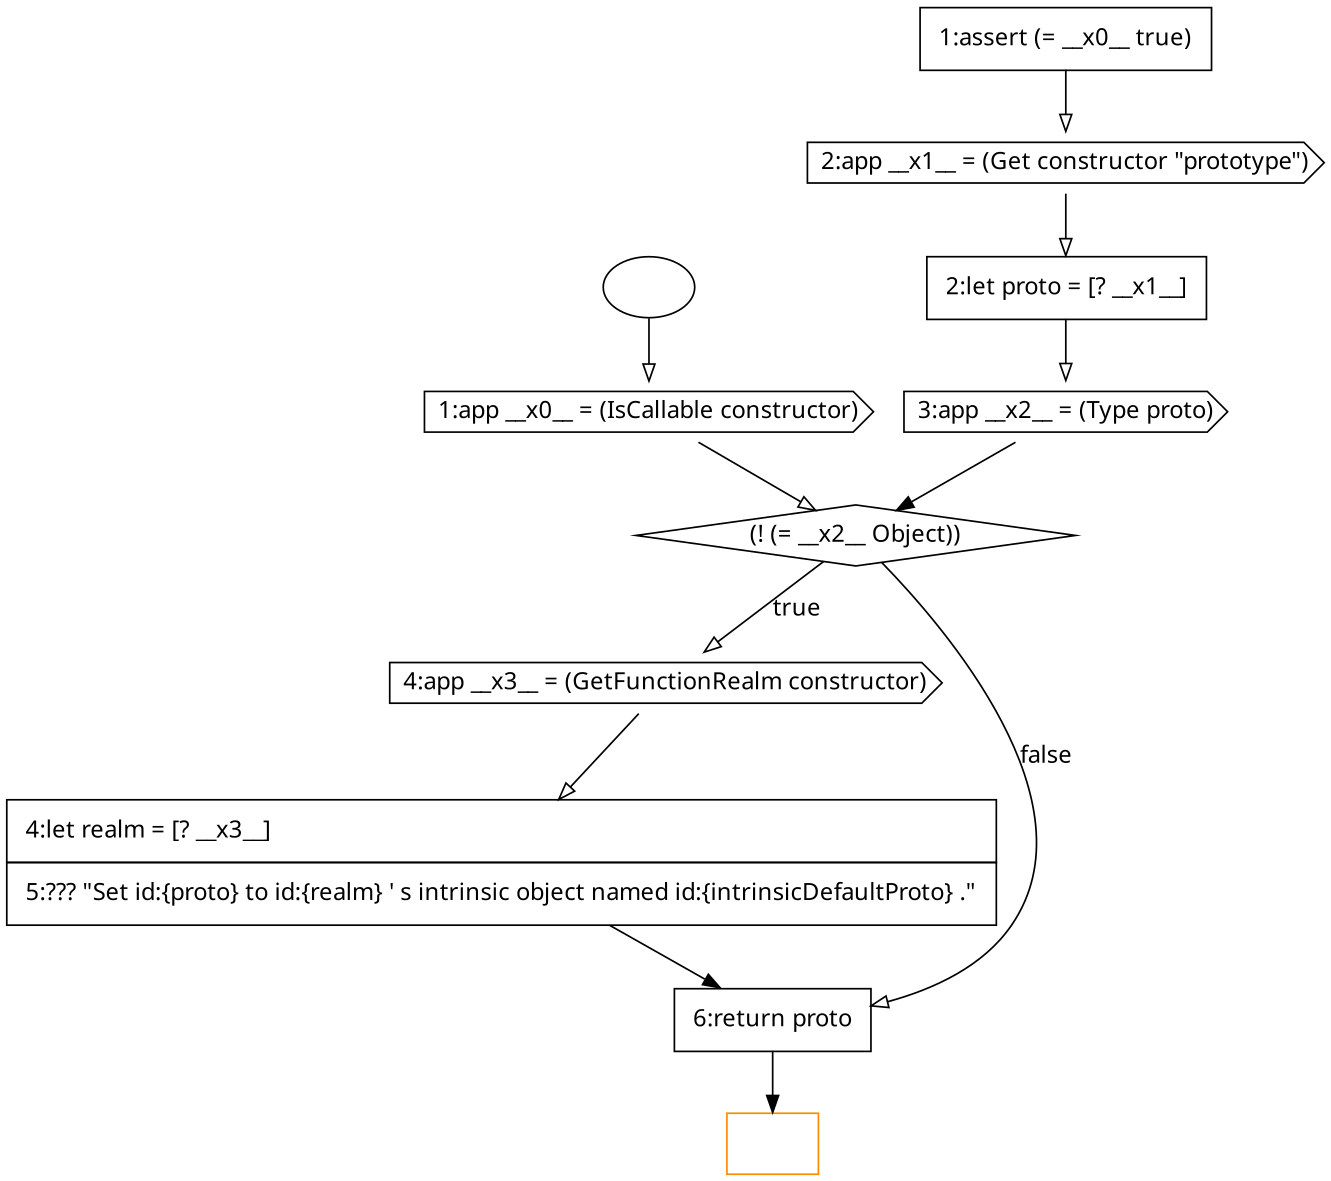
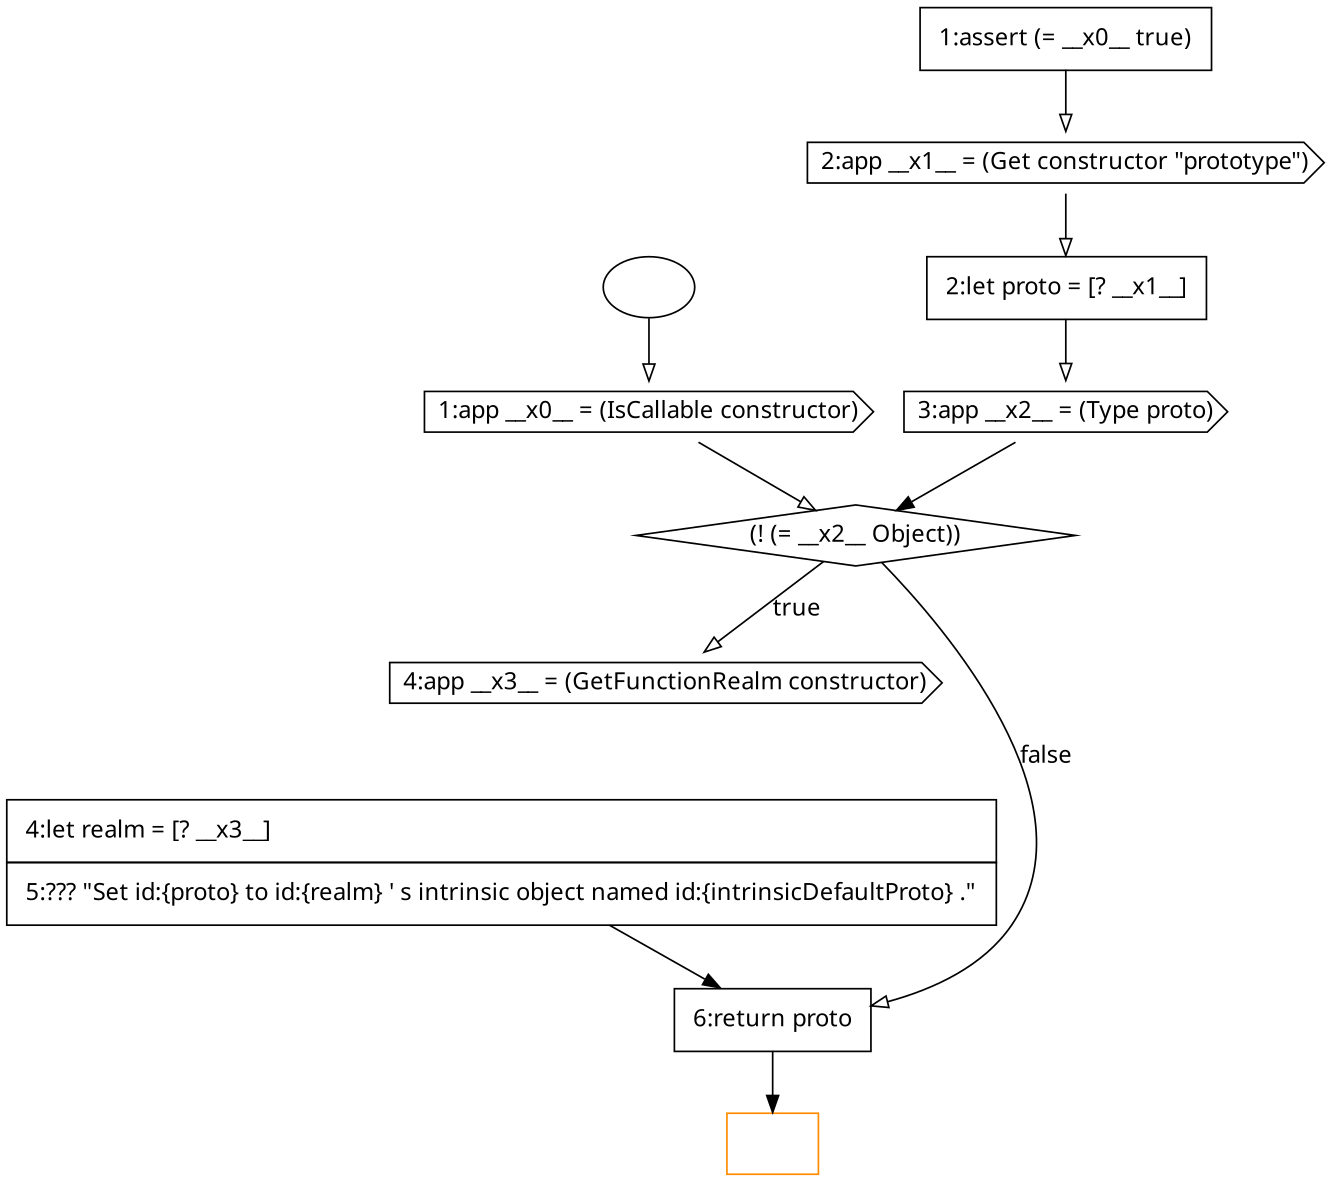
(605, 750) -> none
